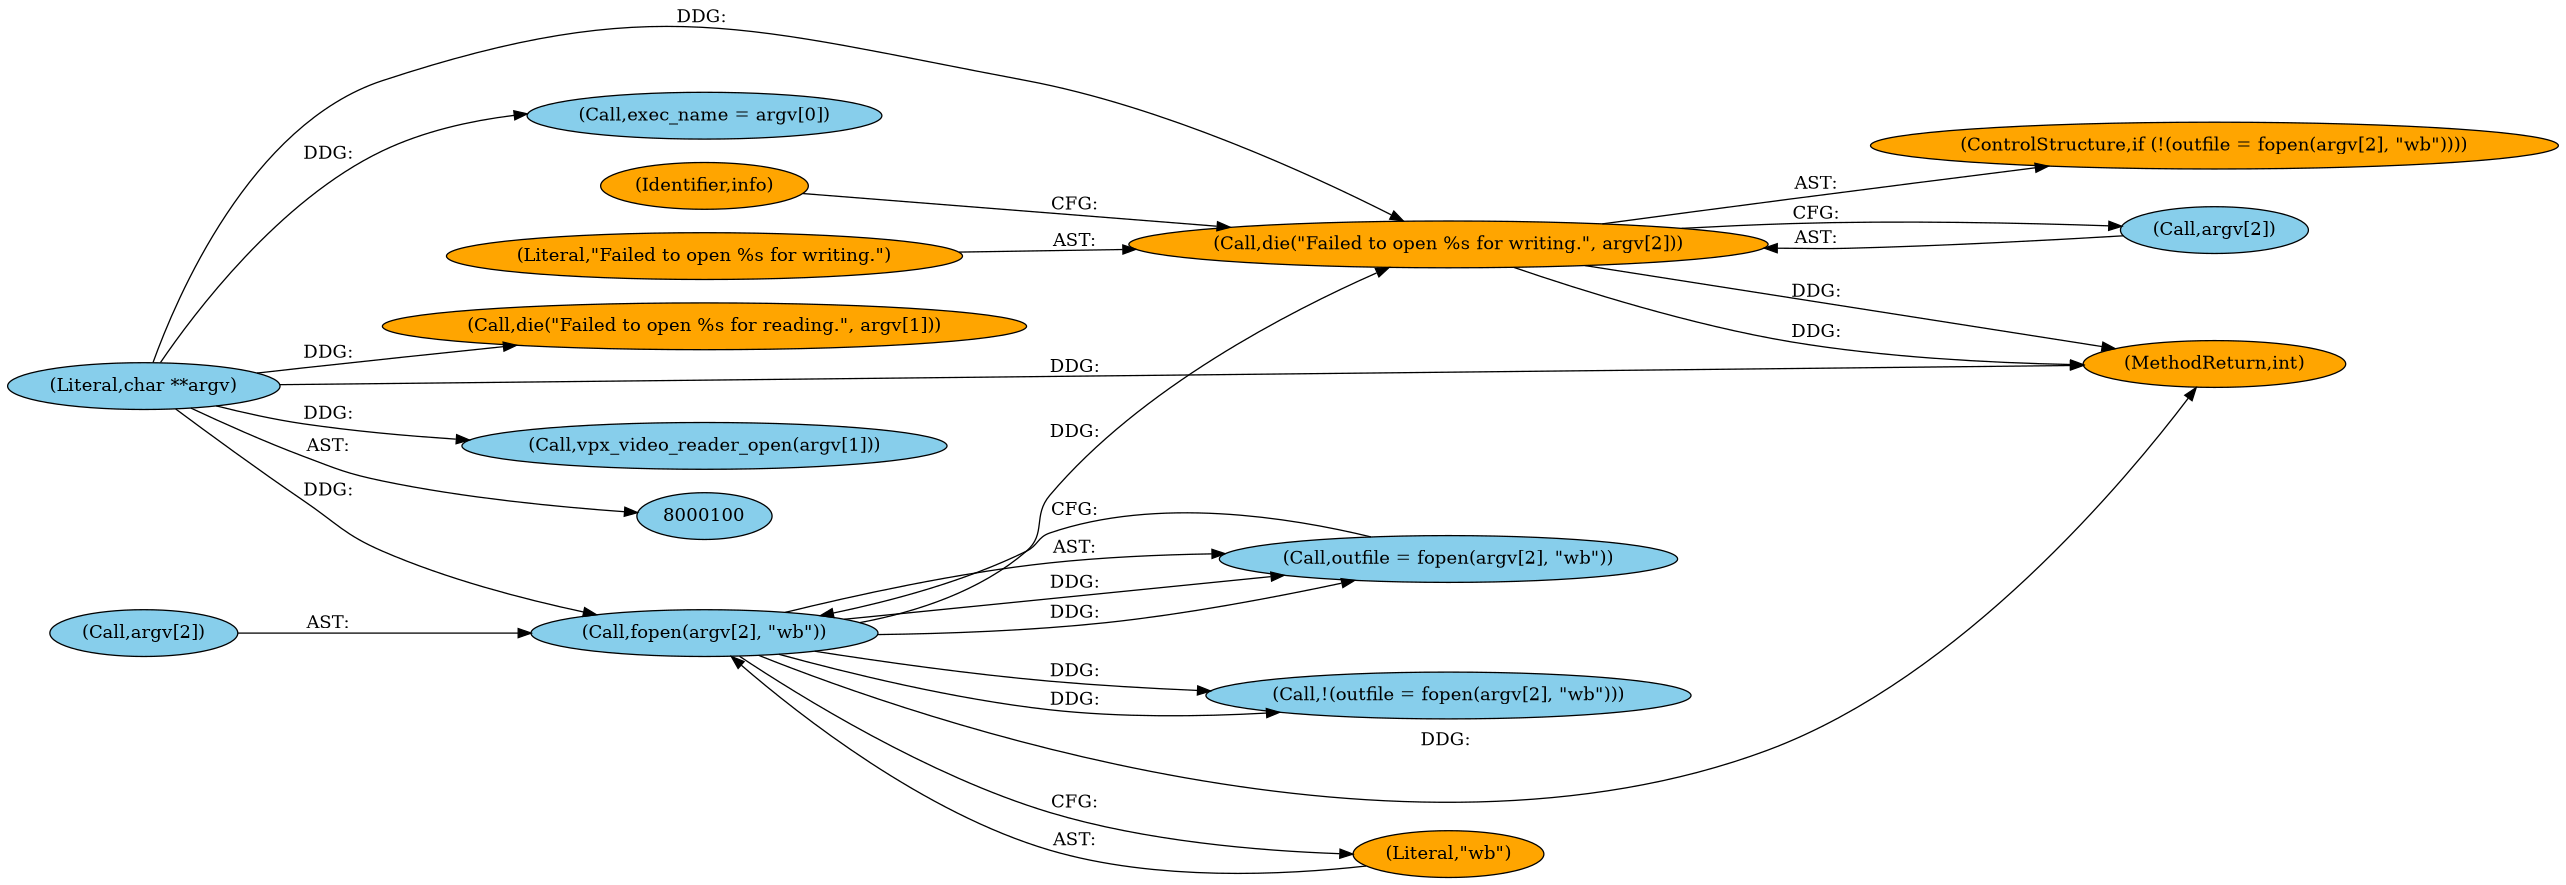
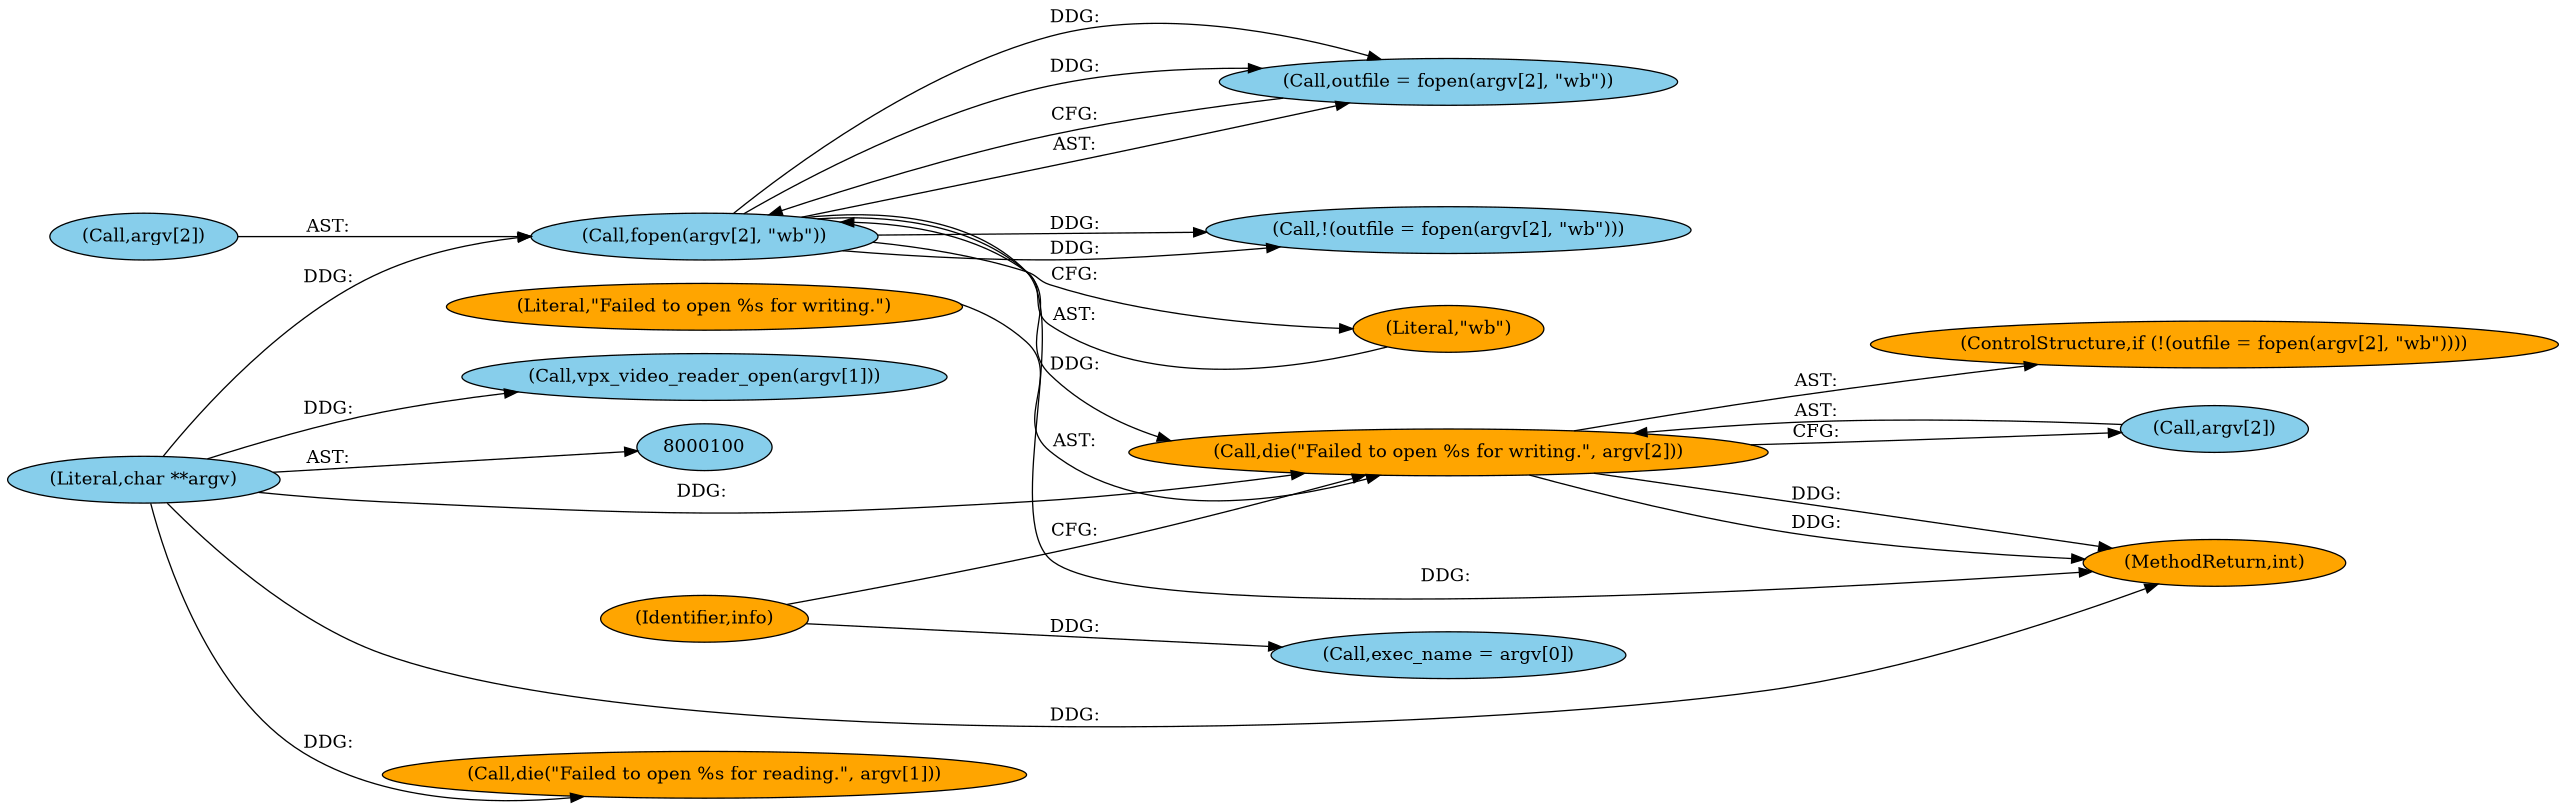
(310, 197) -> (1037, 635)
